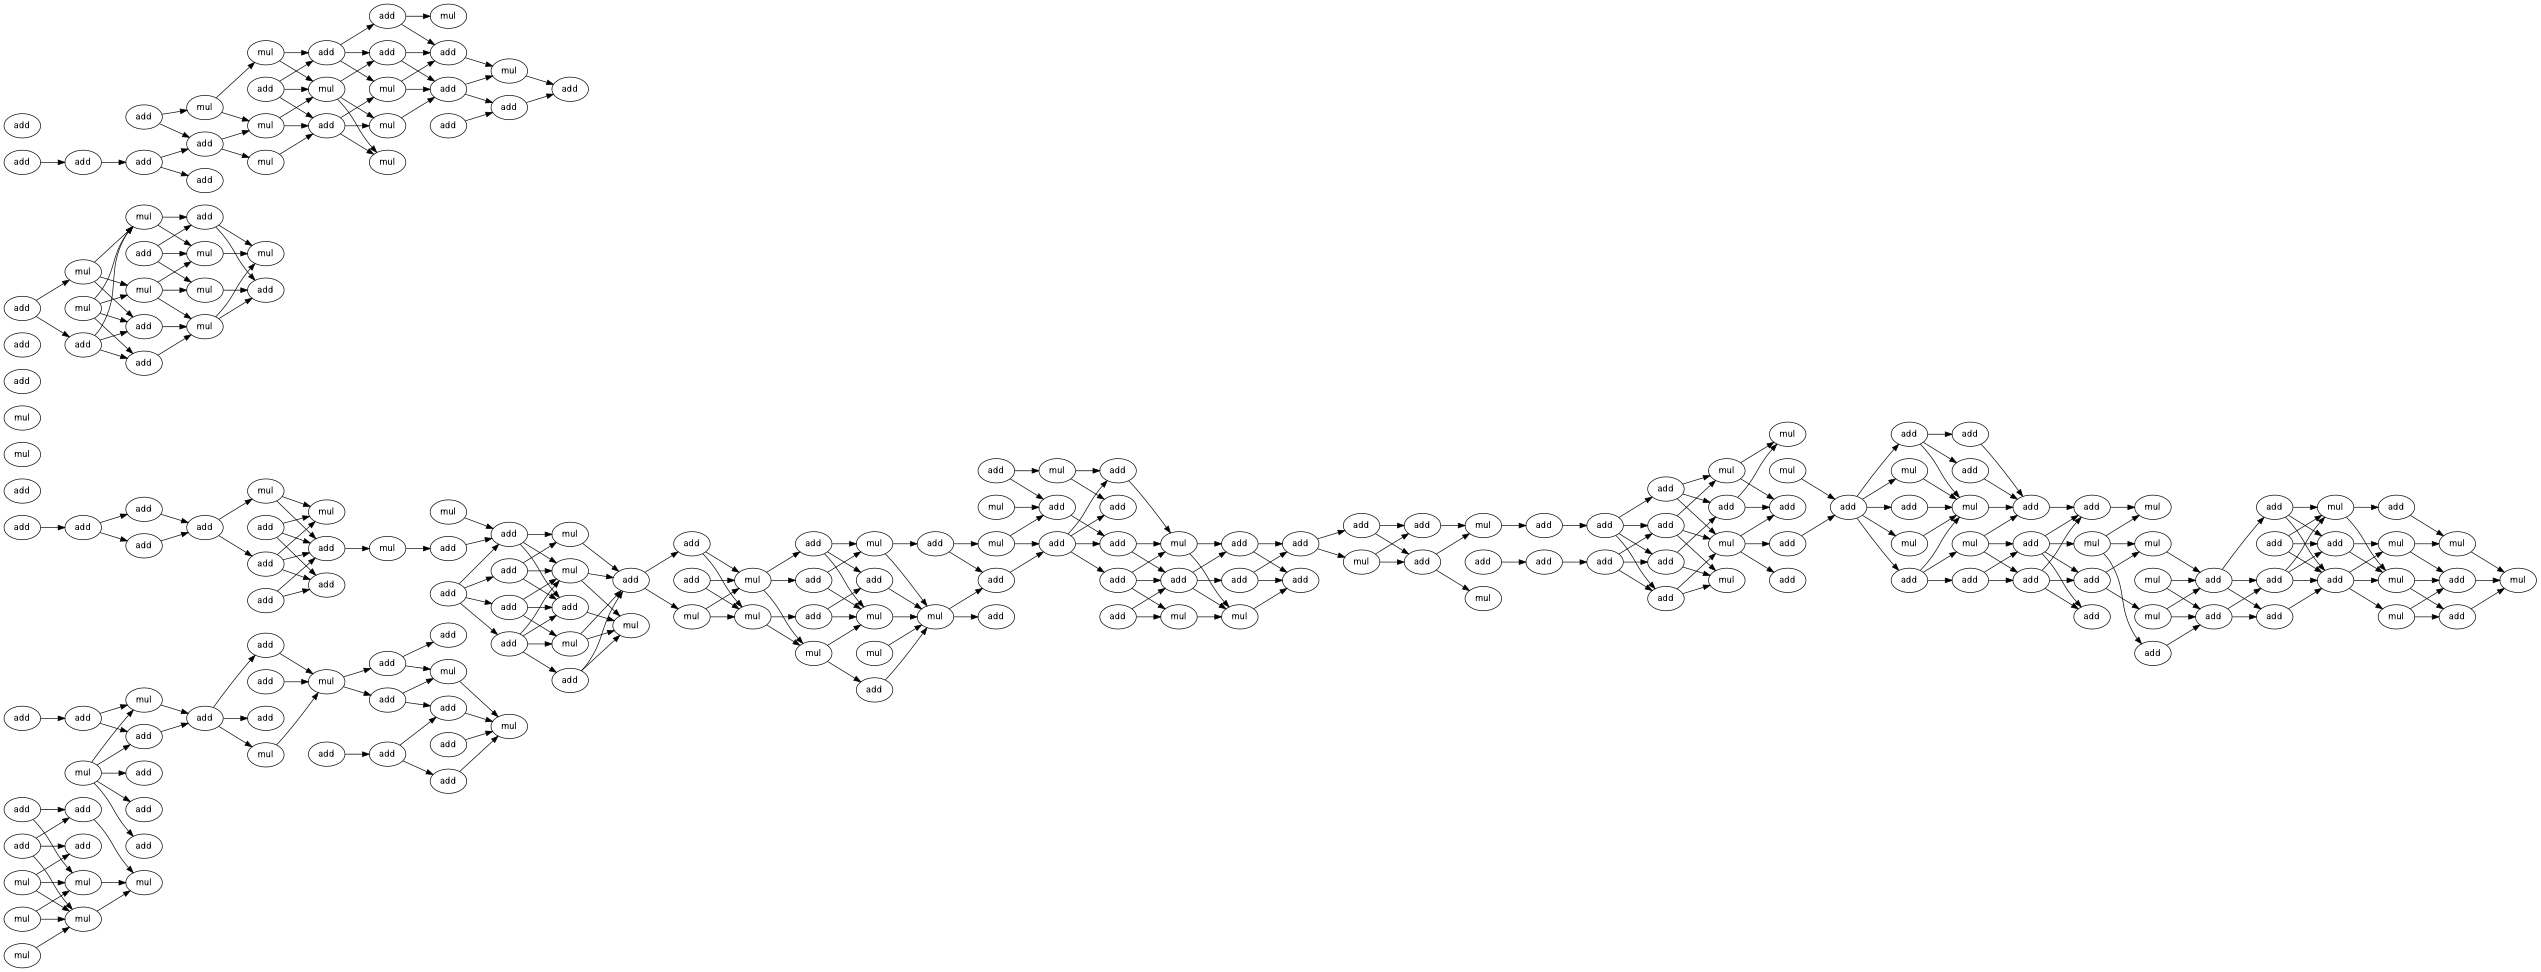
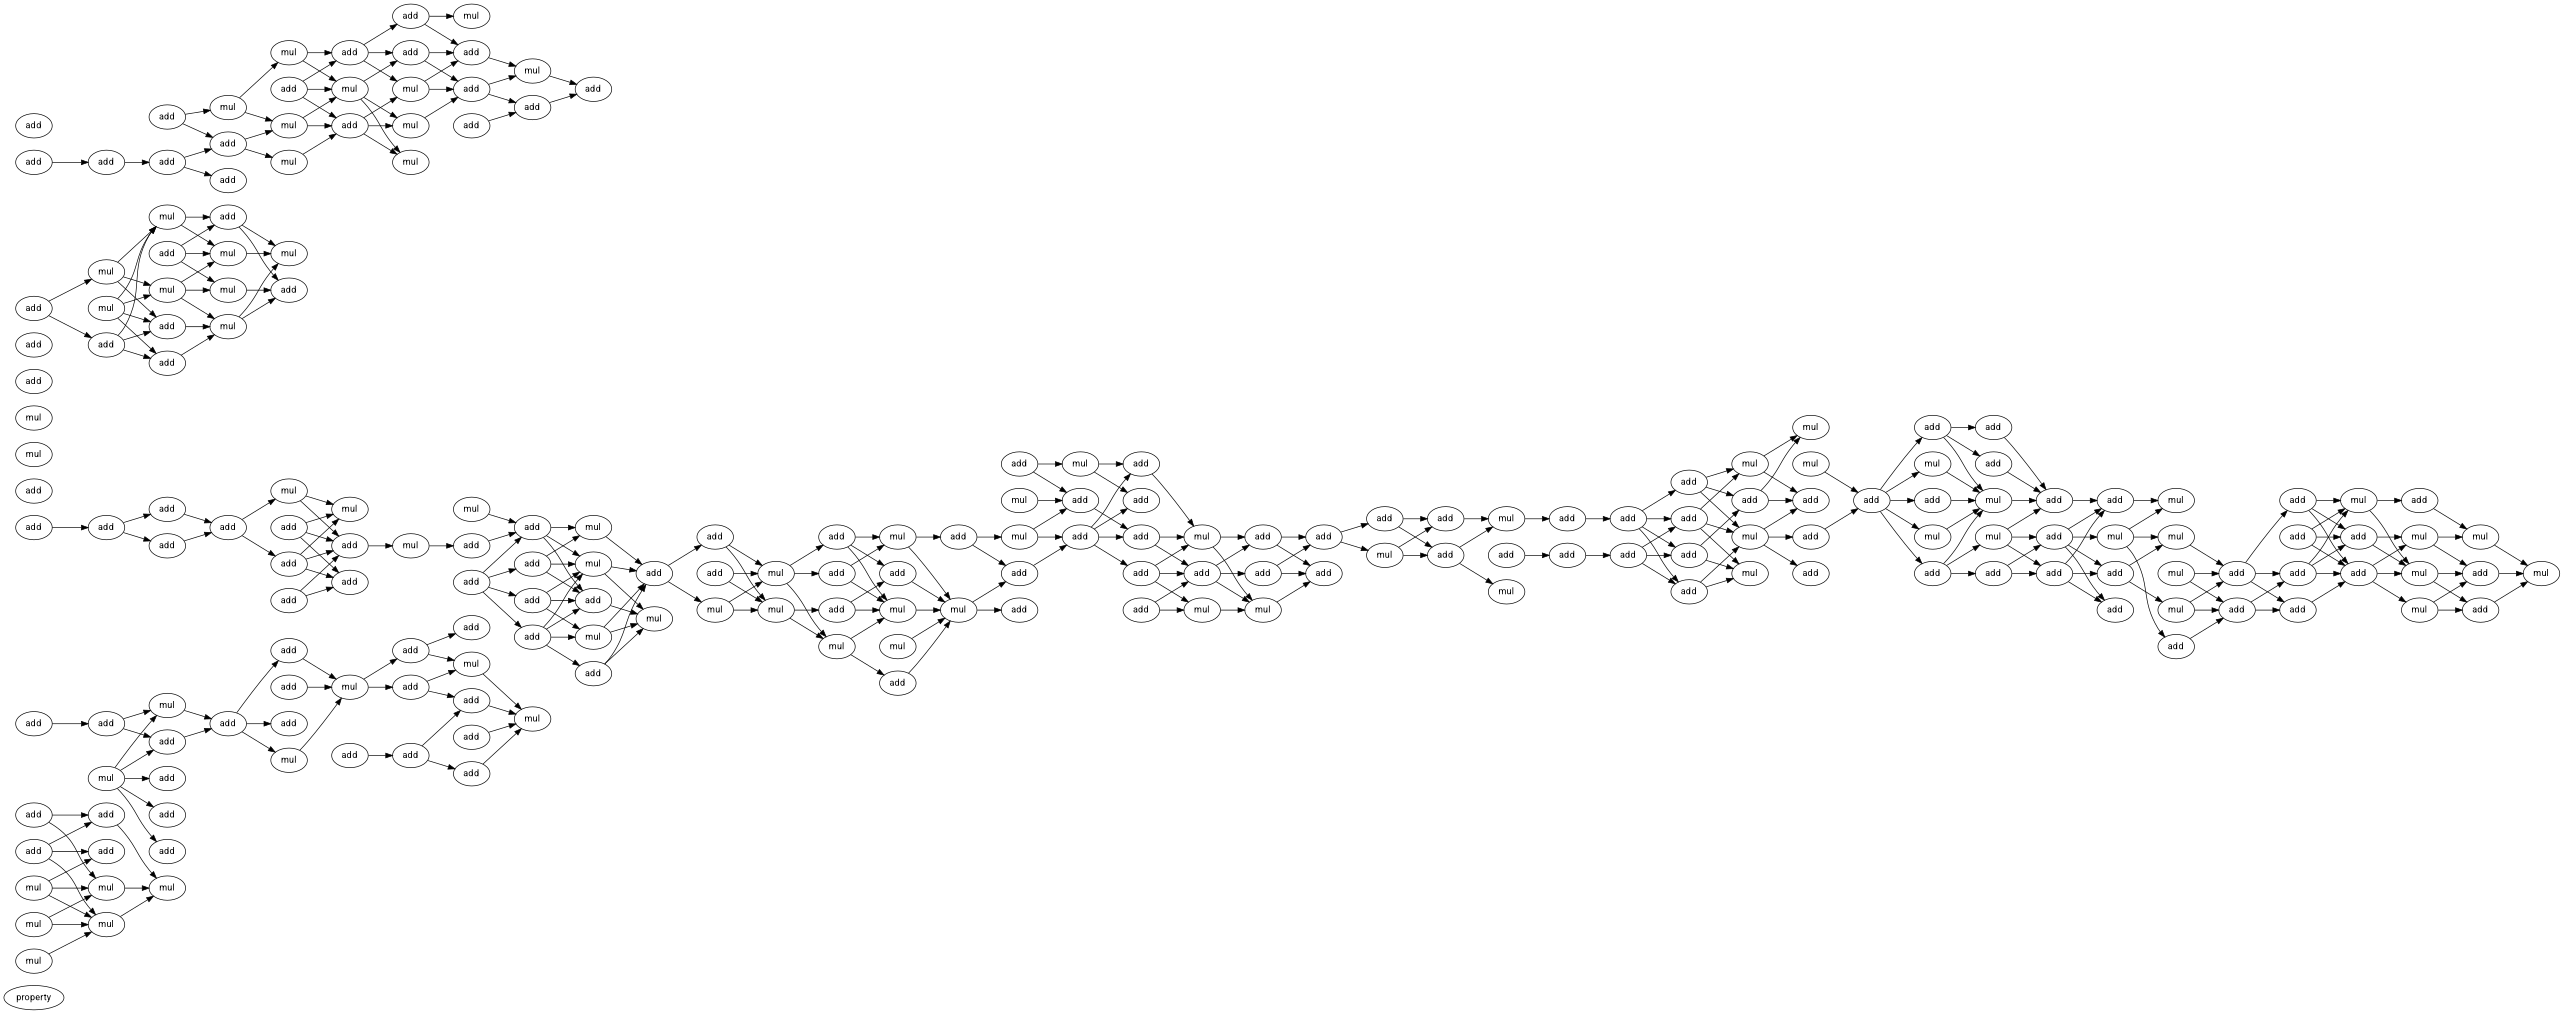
none -> (34, 998)
